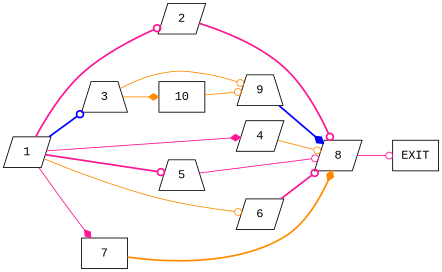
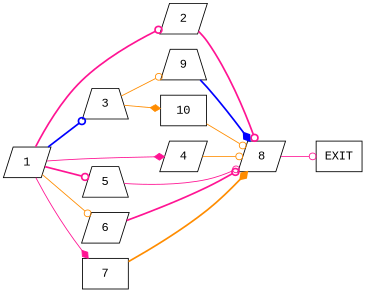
(220, 94) -> (223, 134)
